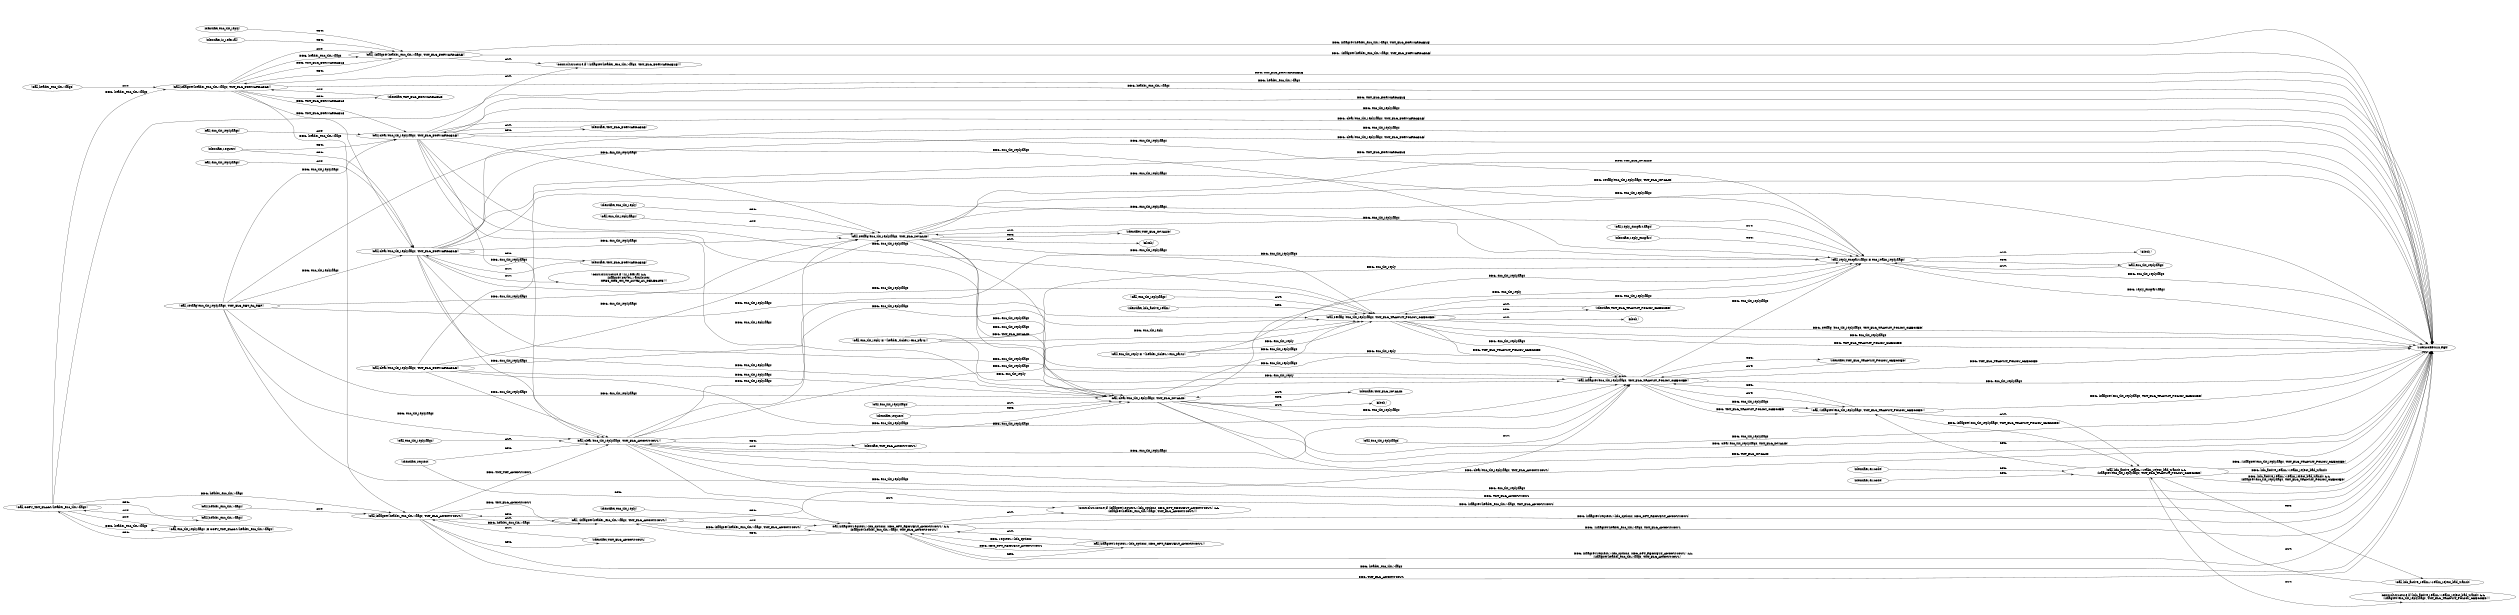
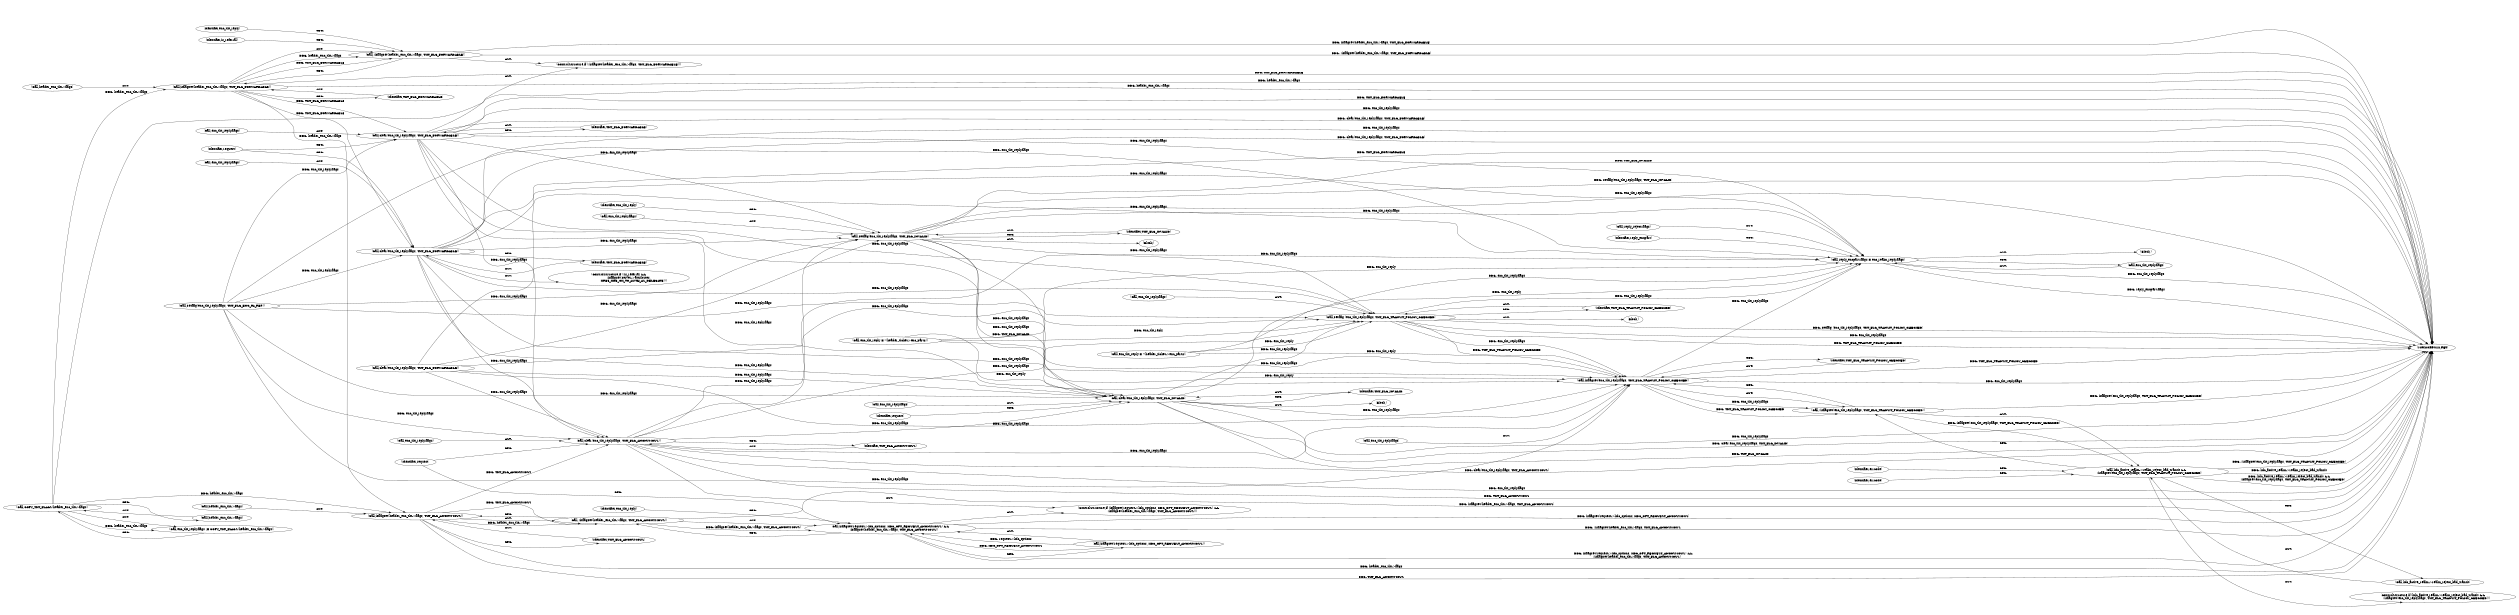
(1371, 220) -> (1388, 213)
(1633, 227) -> (1633, 227)
(222, 306) -> (222, 306)
(1149, 309) -> none
(509, 472) -> (509, 472)
